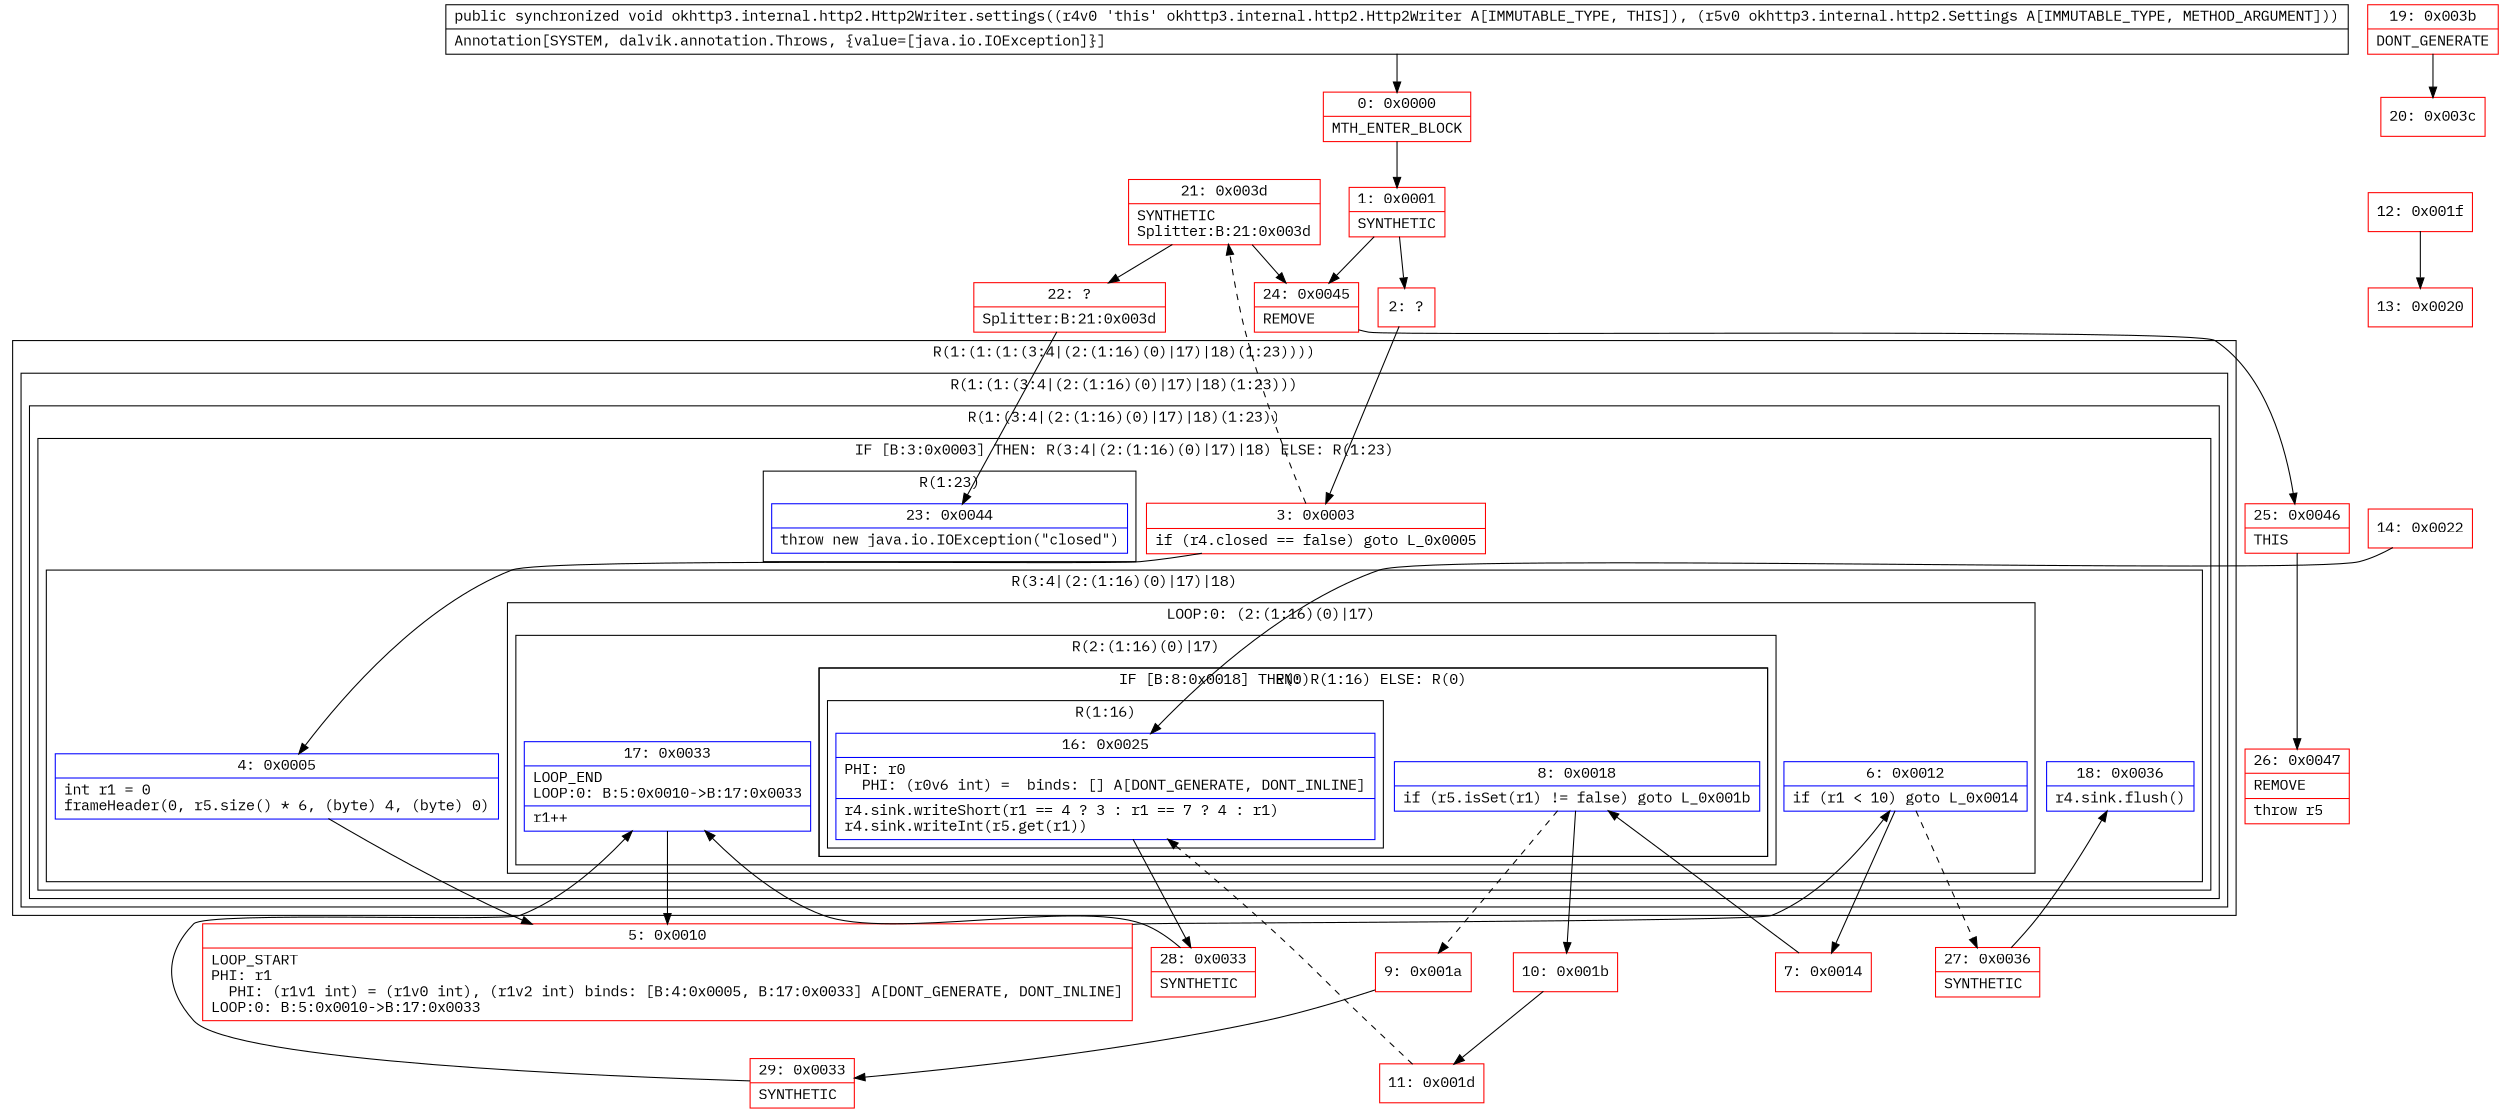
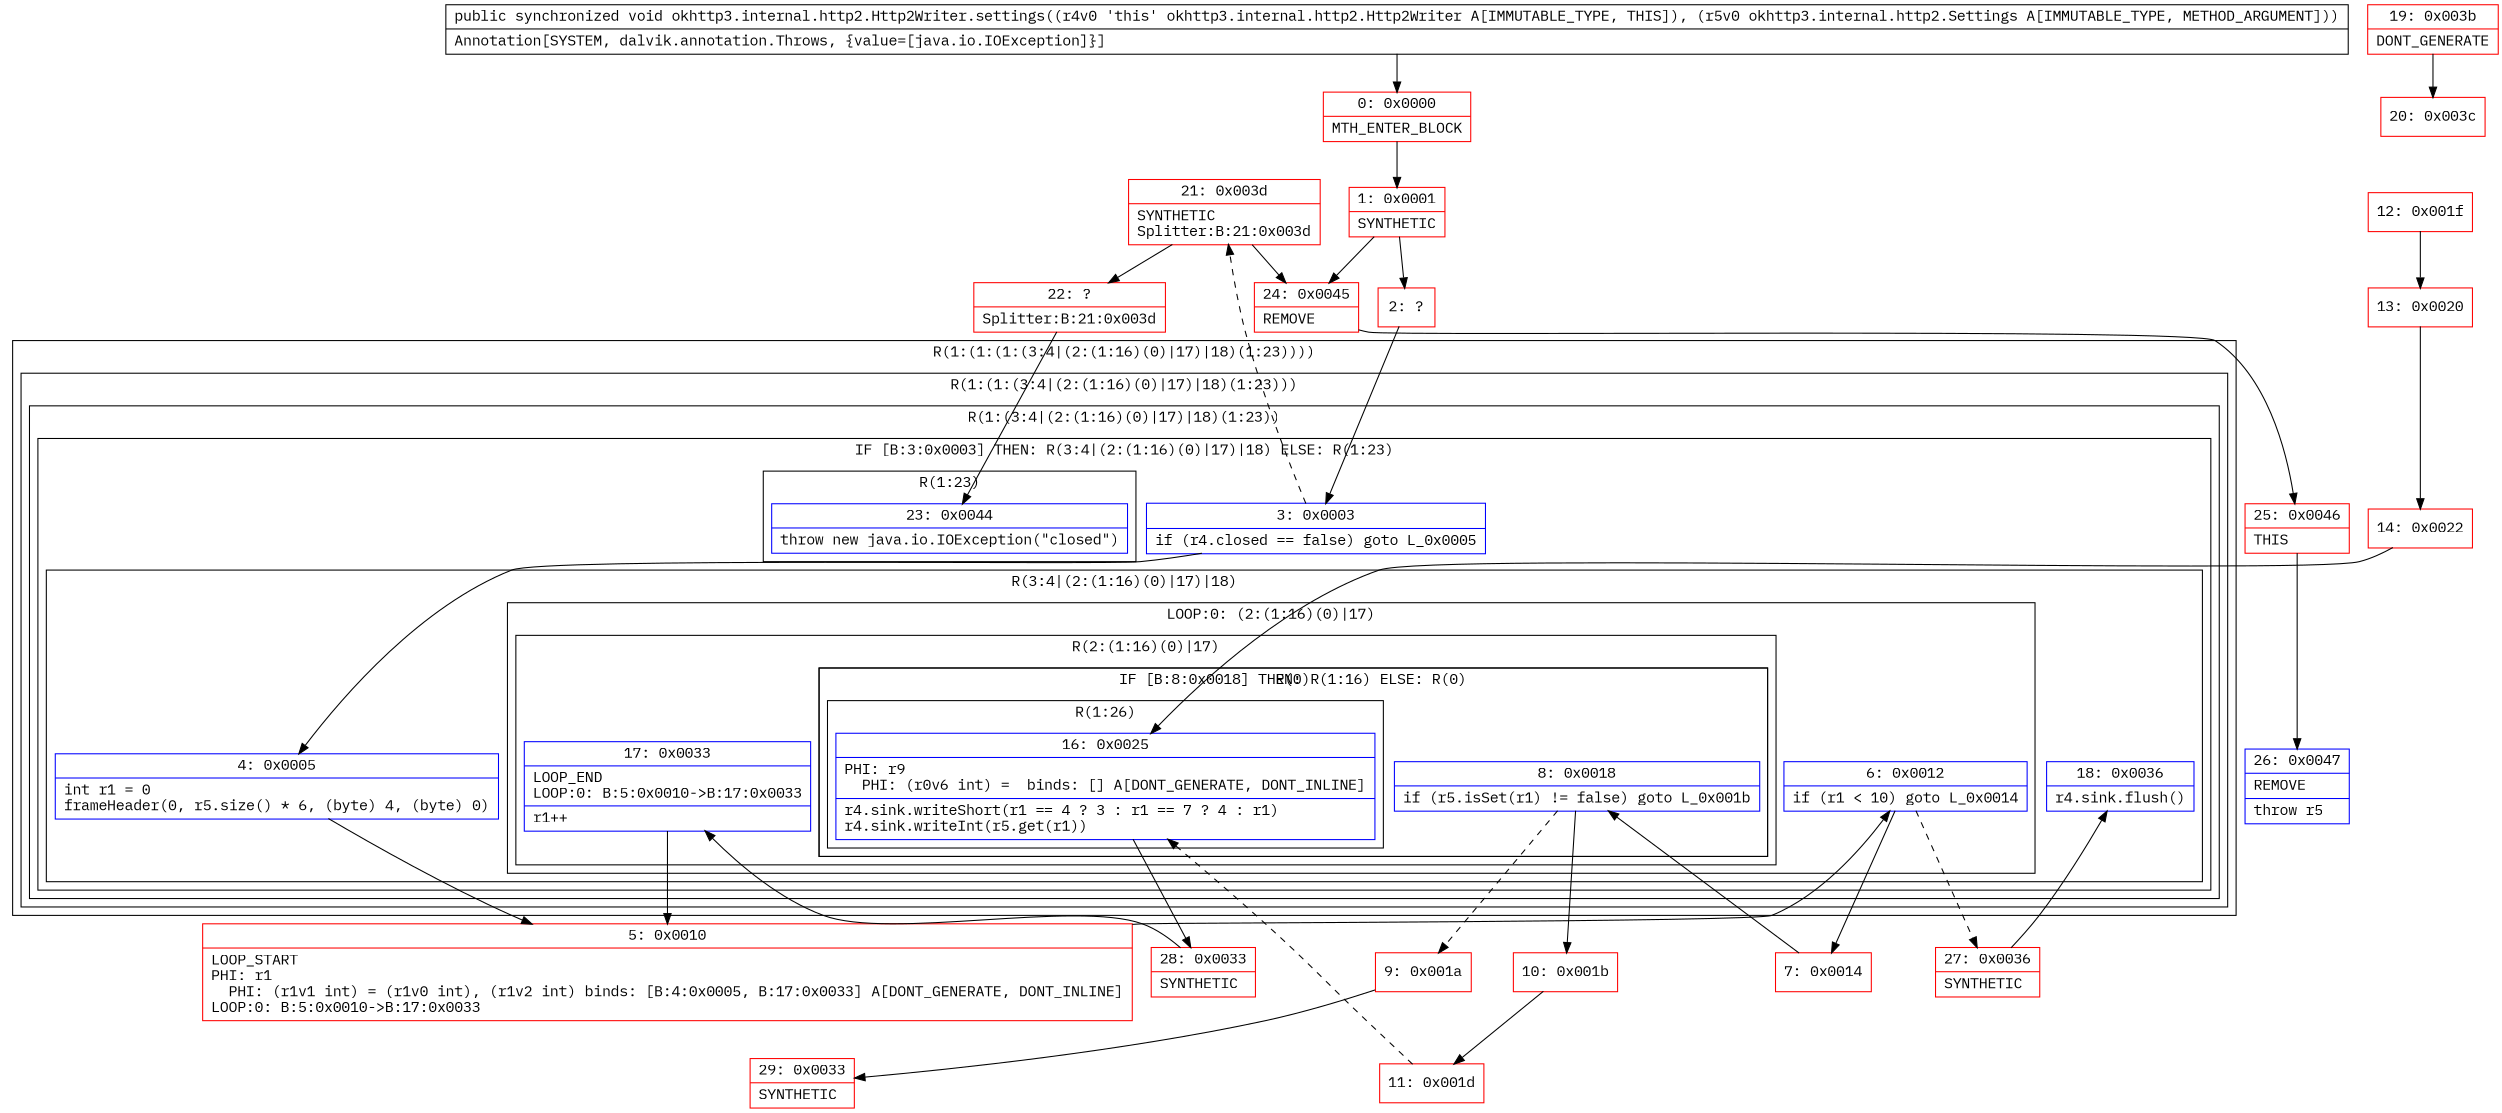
none -> (2420, 412)
(1316, 528) -> (1316, 528)
(1105, 713) -> (1105, 713)
(880, 770) -> (880, 770)
(2297, 786) -> (2297, 786)
(192, 1019) -> none
